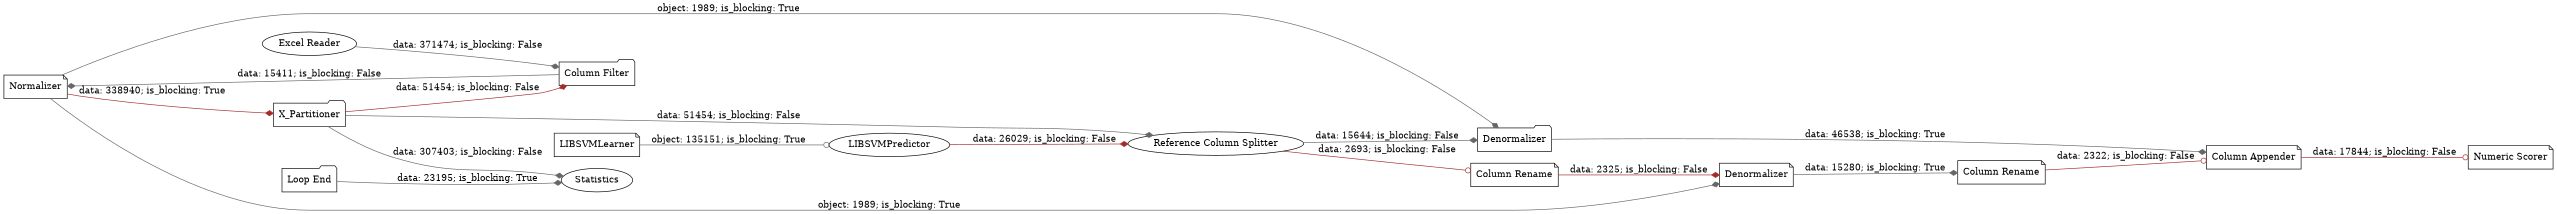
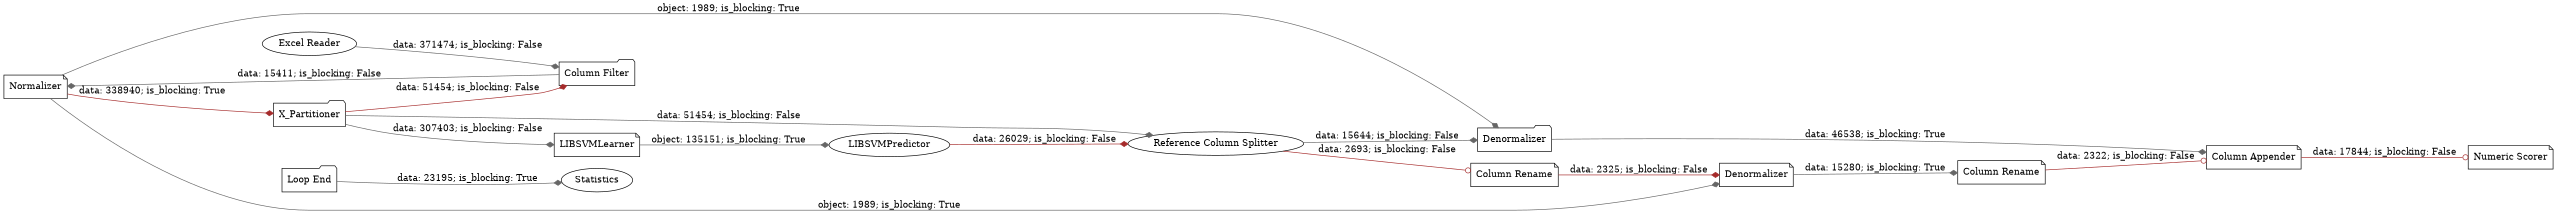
(732, 145) -> (732, 145)
(438, 167) -> (445, 139)
